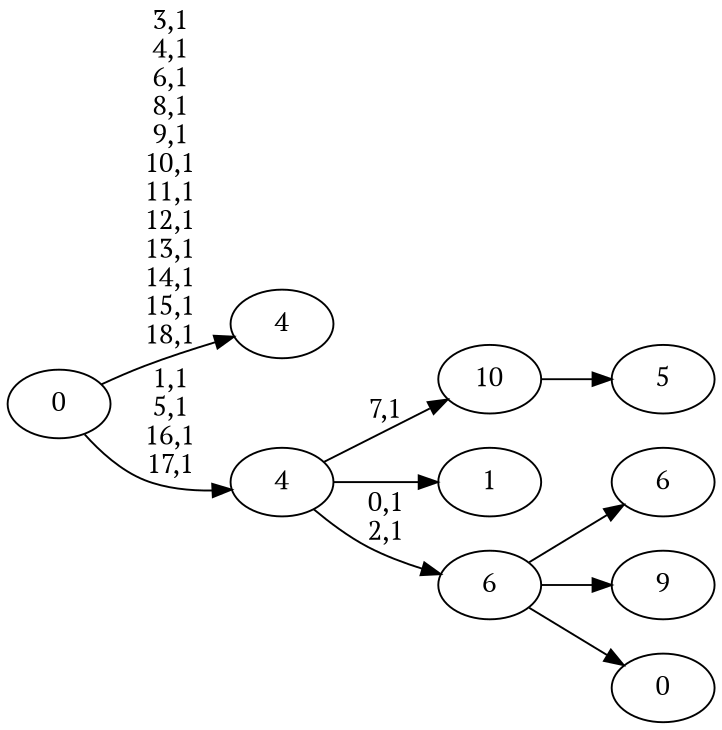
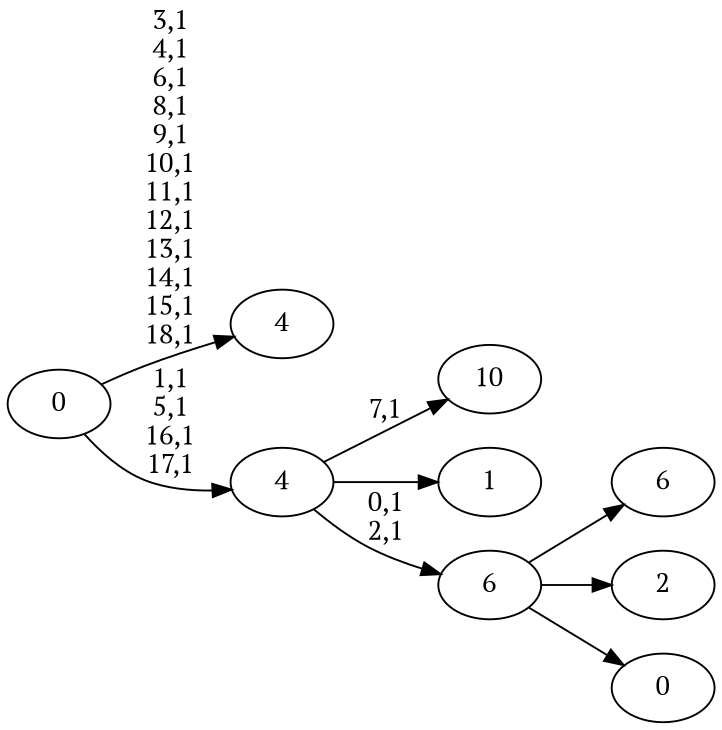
(663, 379) -> none
(663, 585) -> (663, 585)
